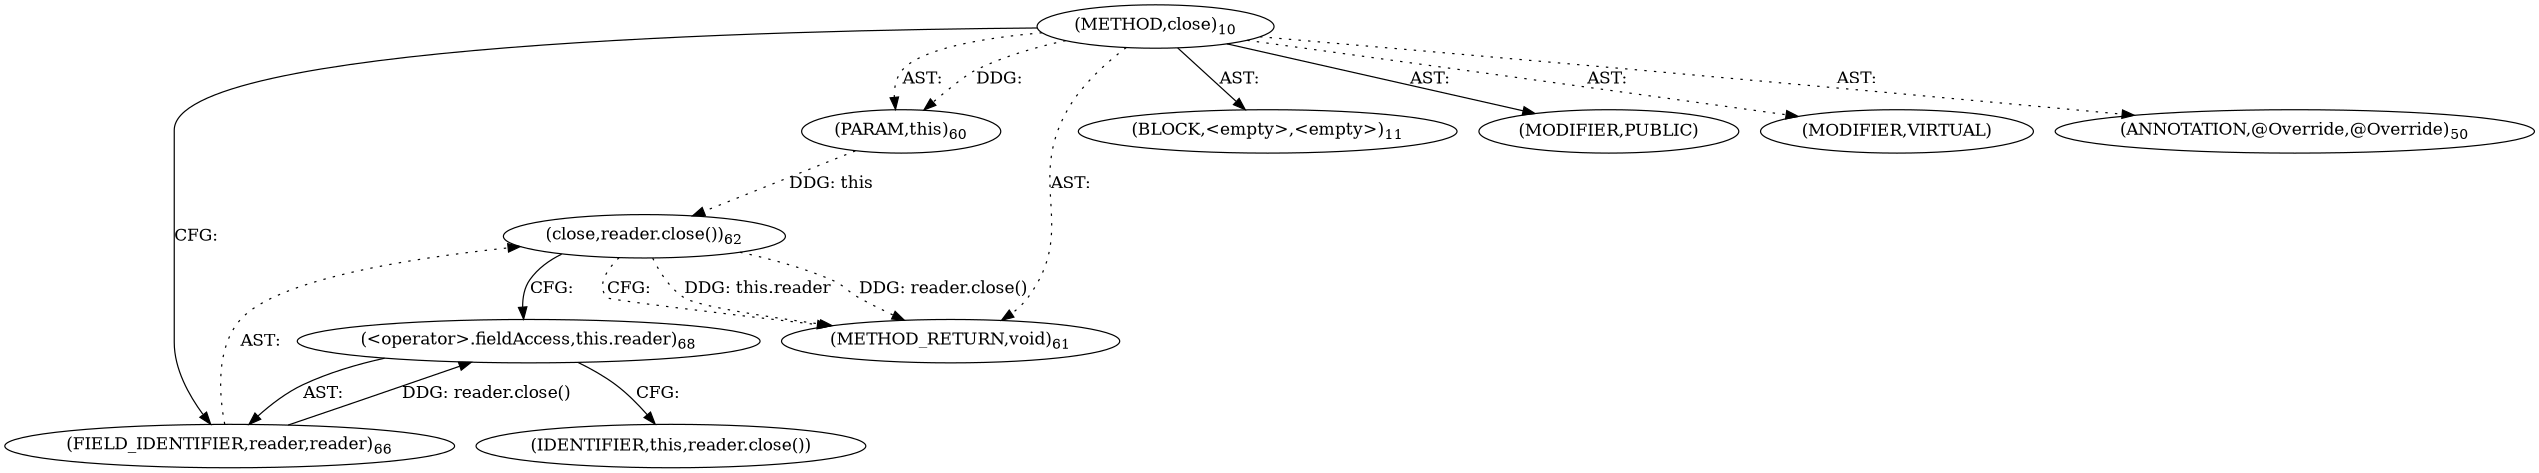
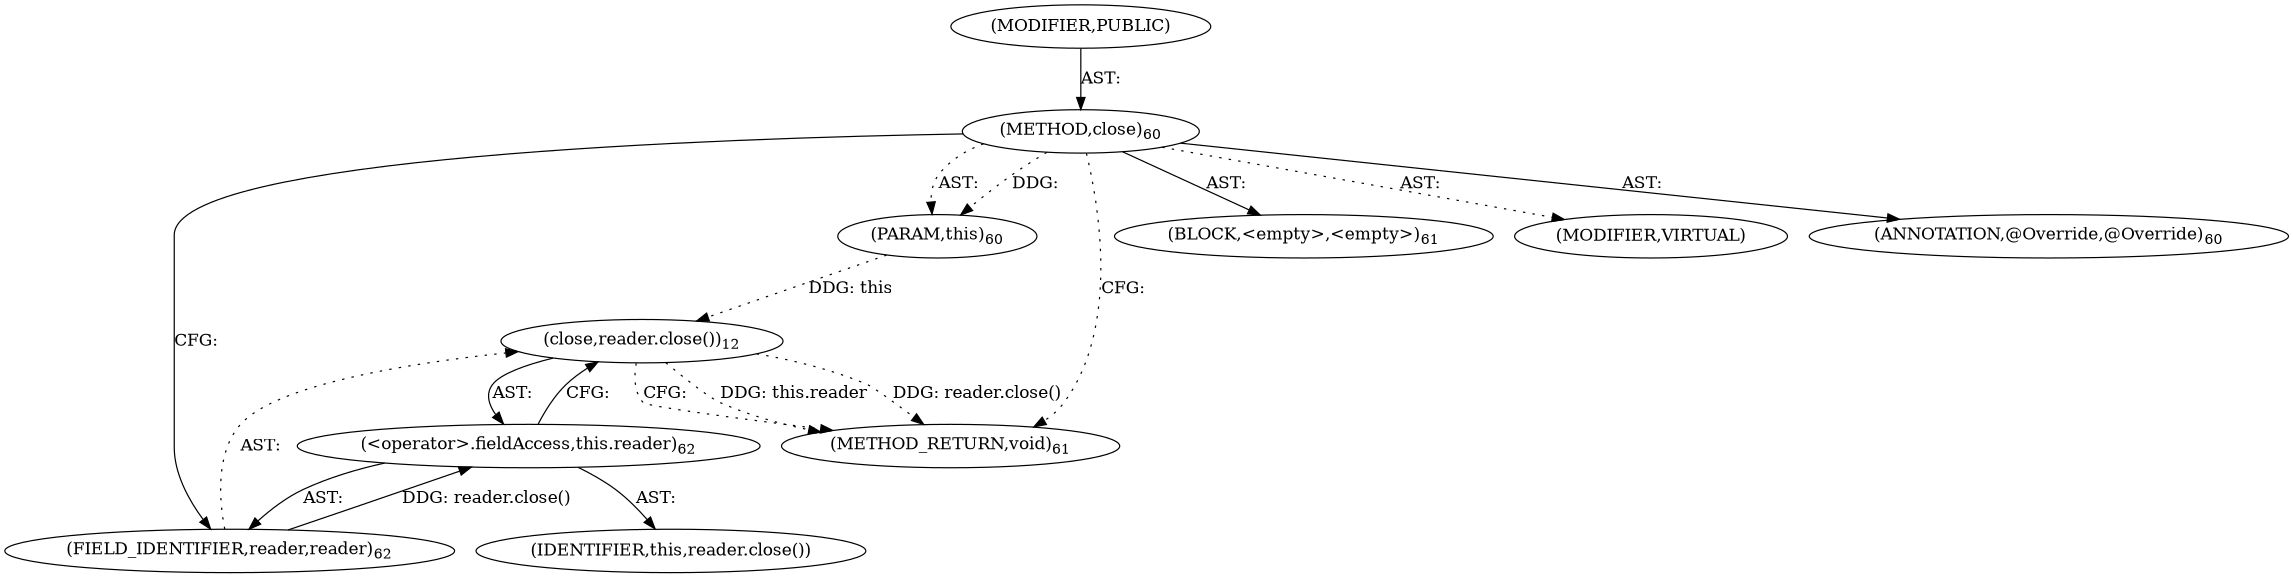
(1227, 25) -> (1153, 130)
(1691, 75) -> (1534, 181)
(1375, 77) -> (1081, 73)
(1394, 130) -> (1430, 234)
(2460, 130) -> (2214, 234)
(1074, 184) -> (1126, 289)
(734, 234) -> (731, 339)
(555, 289) -> (515, 394)
(687, 339) -> (687, 444)
none -> (559, 392)
(661, 394) -> (659, 498)
(383, 444) -> (383, 549)
